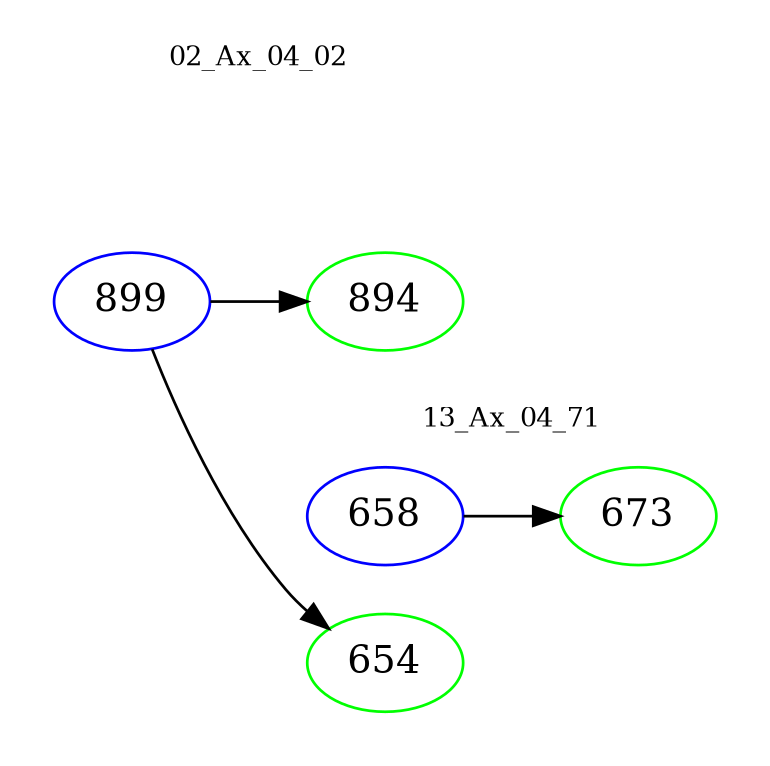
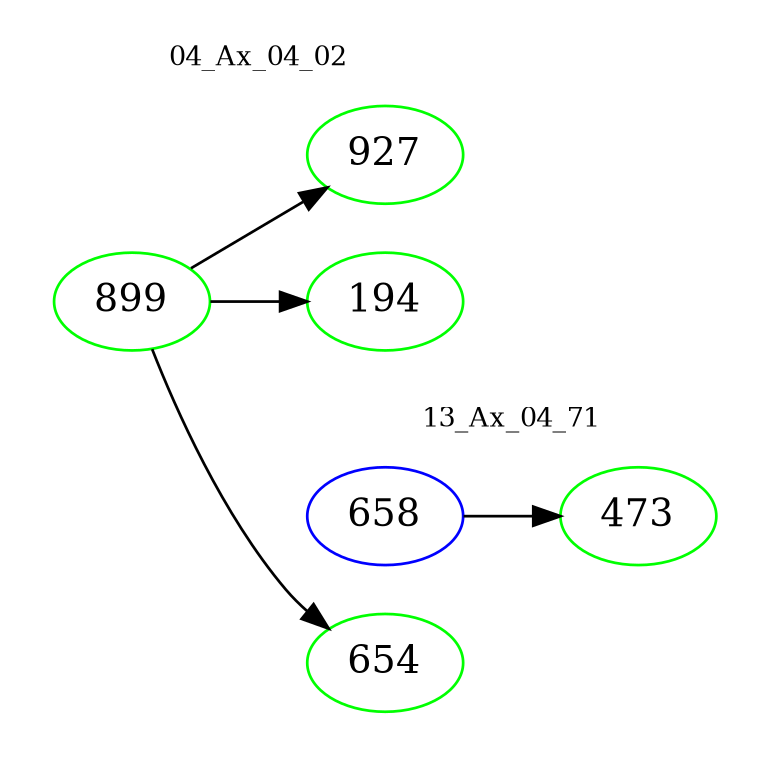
(259, 58) -> (259, 58)
none -> (385, 155)
(132, 302) -> (132, 302)
(385, 302) -> (385, 302)
(638, 516) -> (638, 516)
